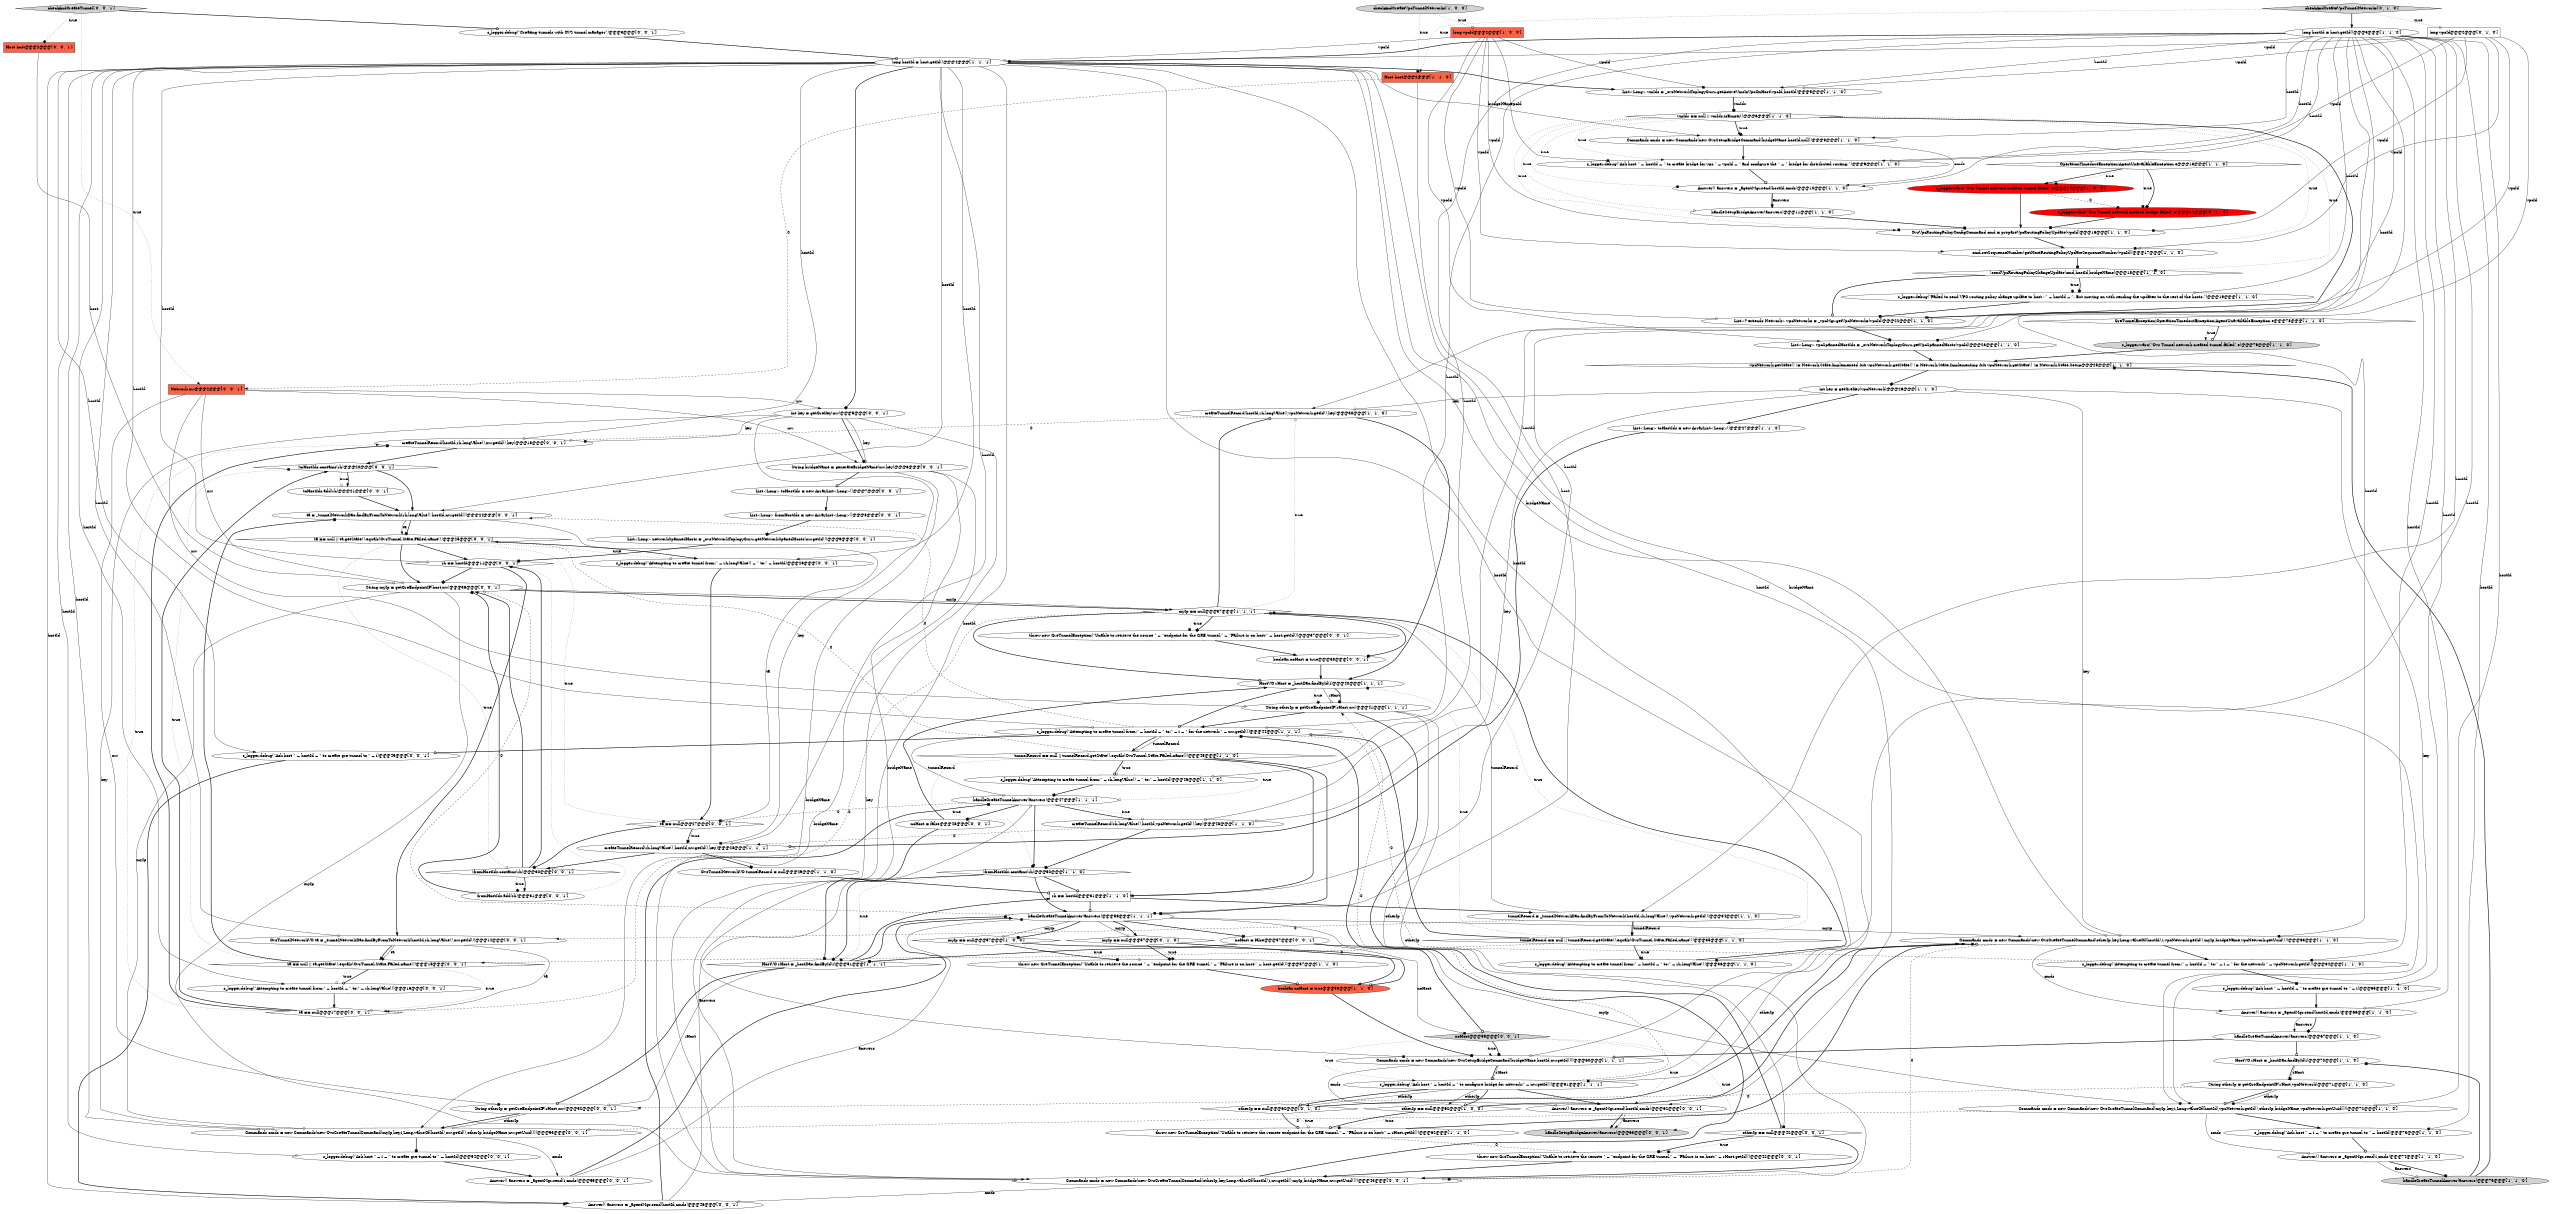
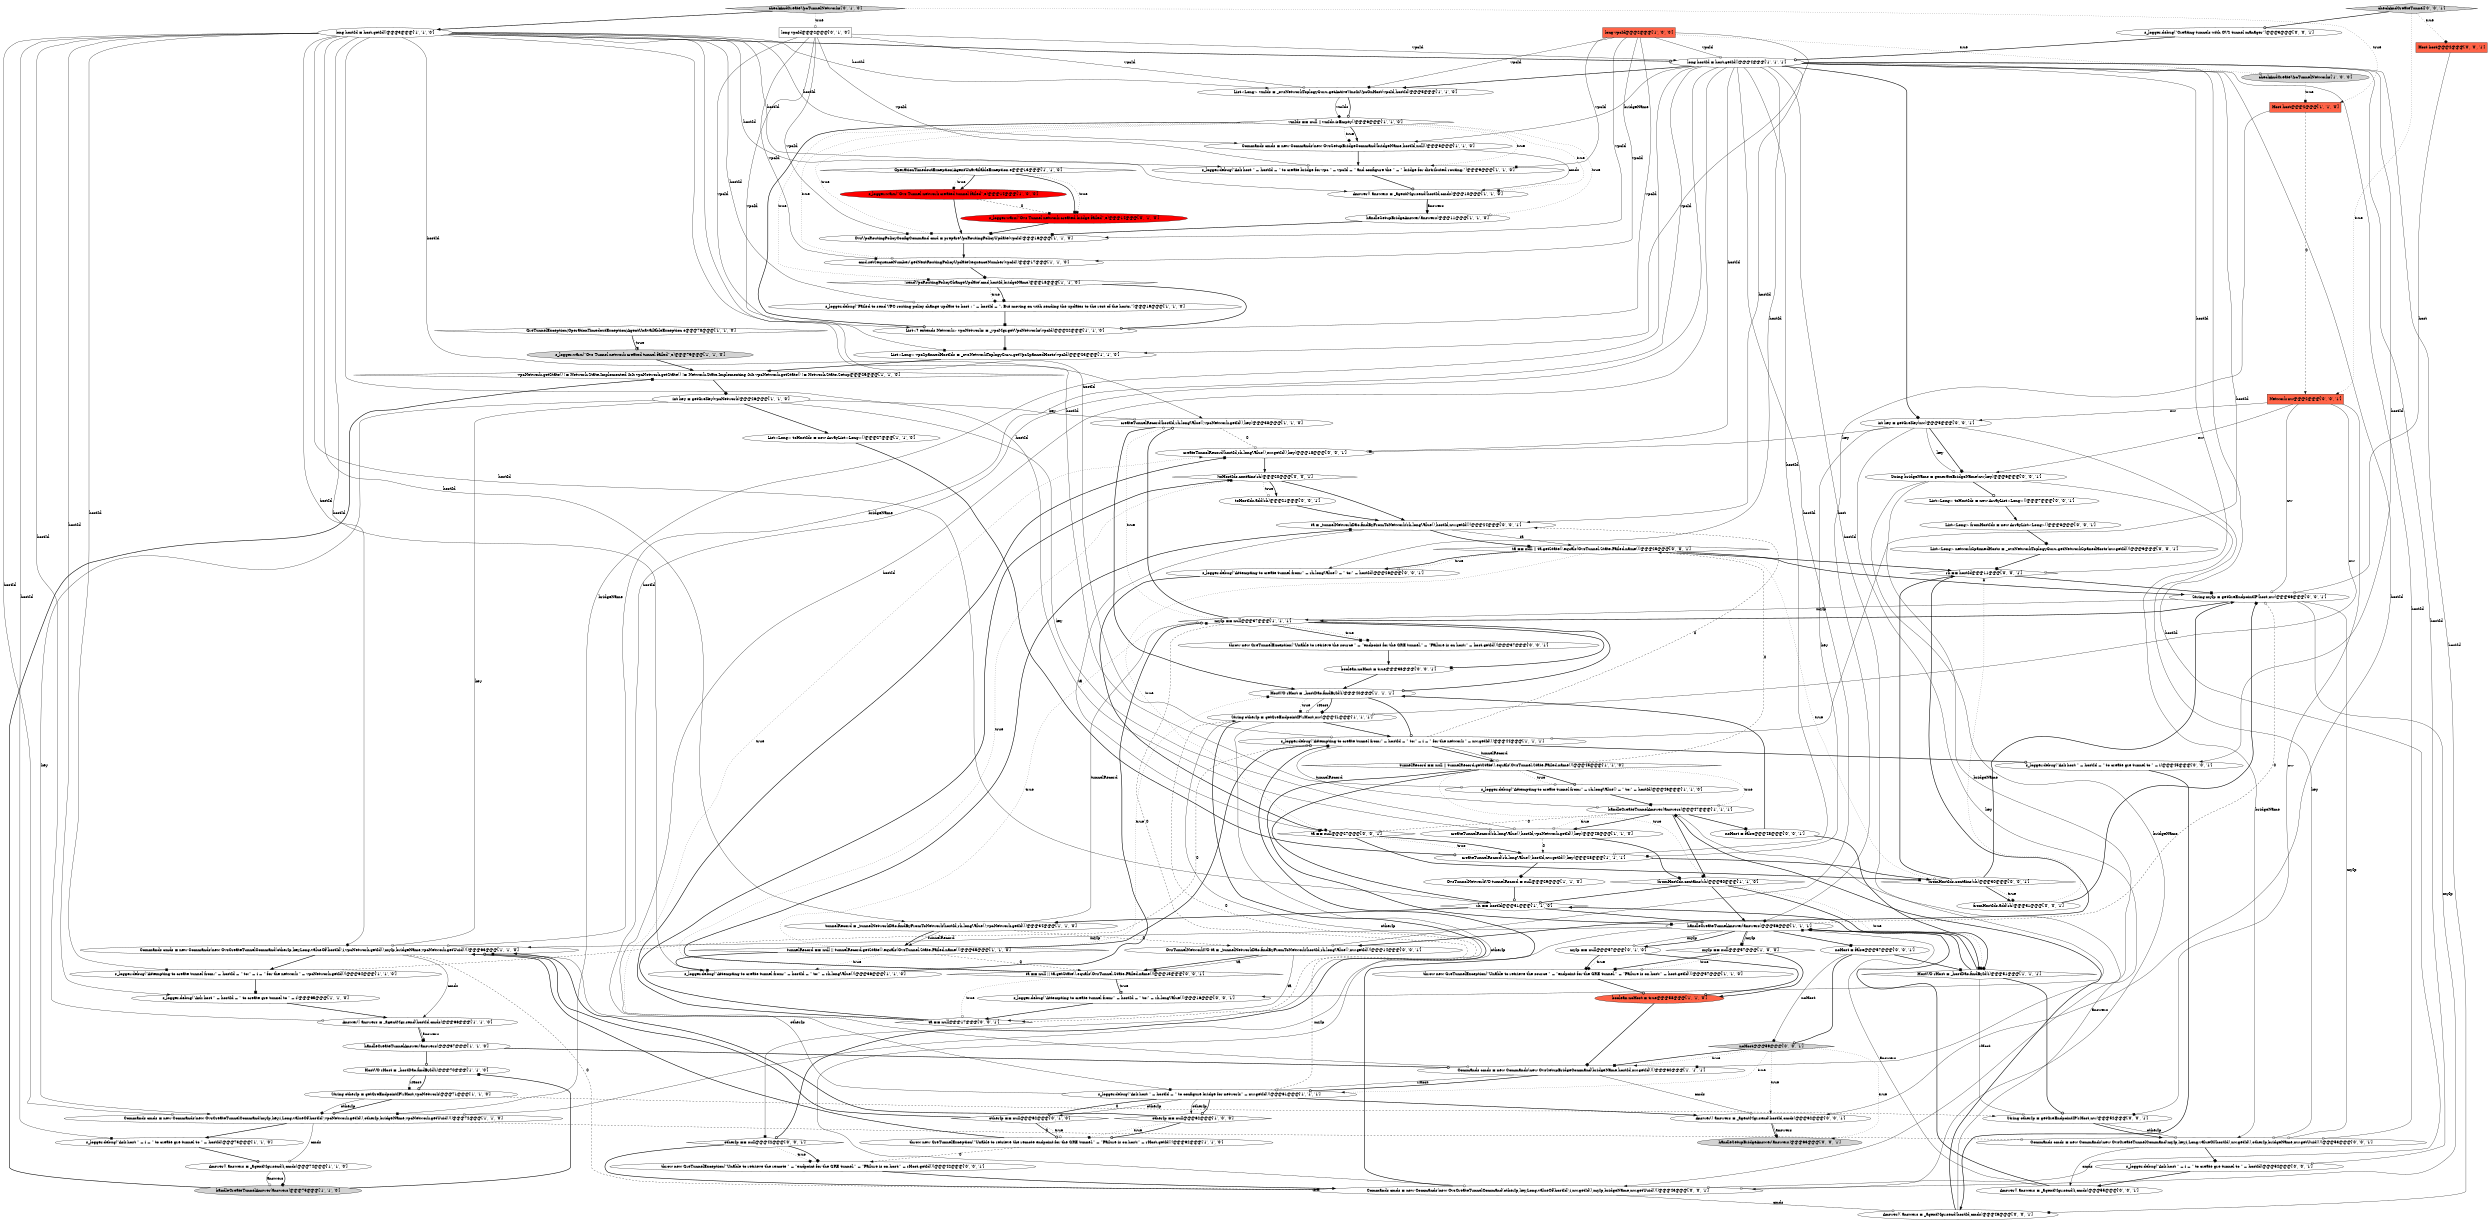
(1452, 20) -> (1982, 54)
(1090, 896) -> (1514, 906)
(1140, 941) -> (1608, 950)
